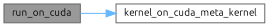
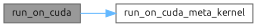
(190, 13) -> (184, 13)
